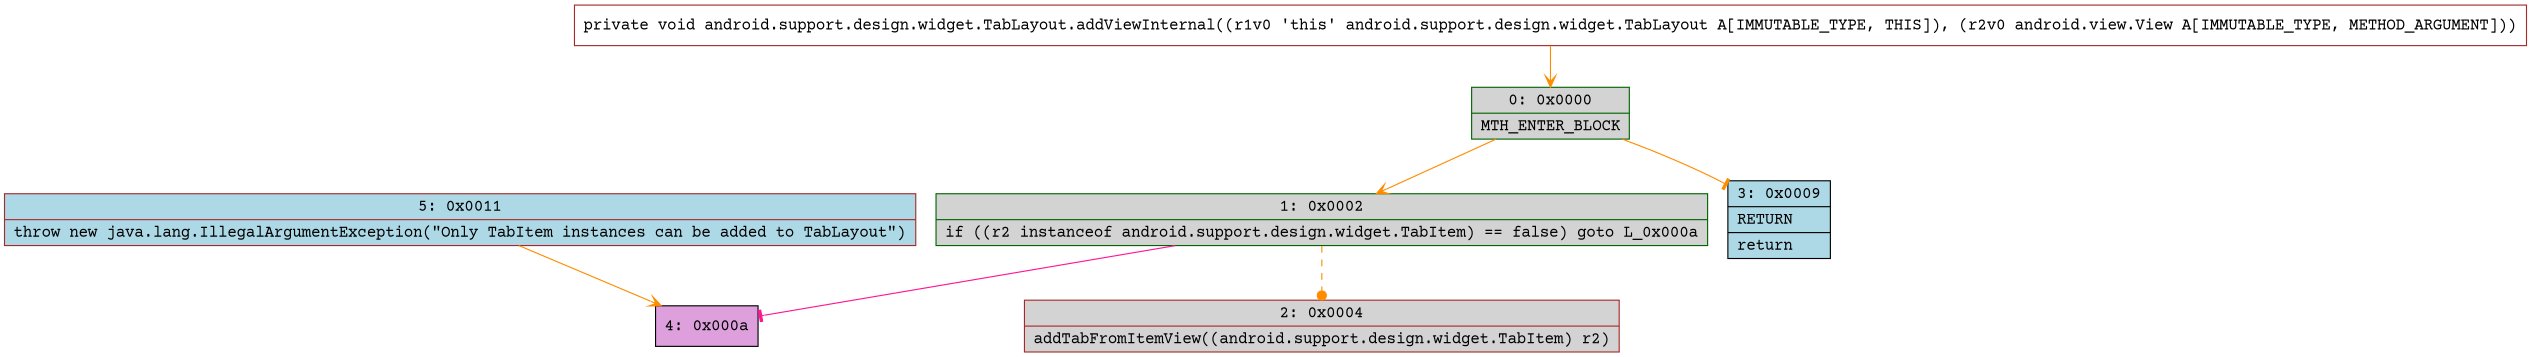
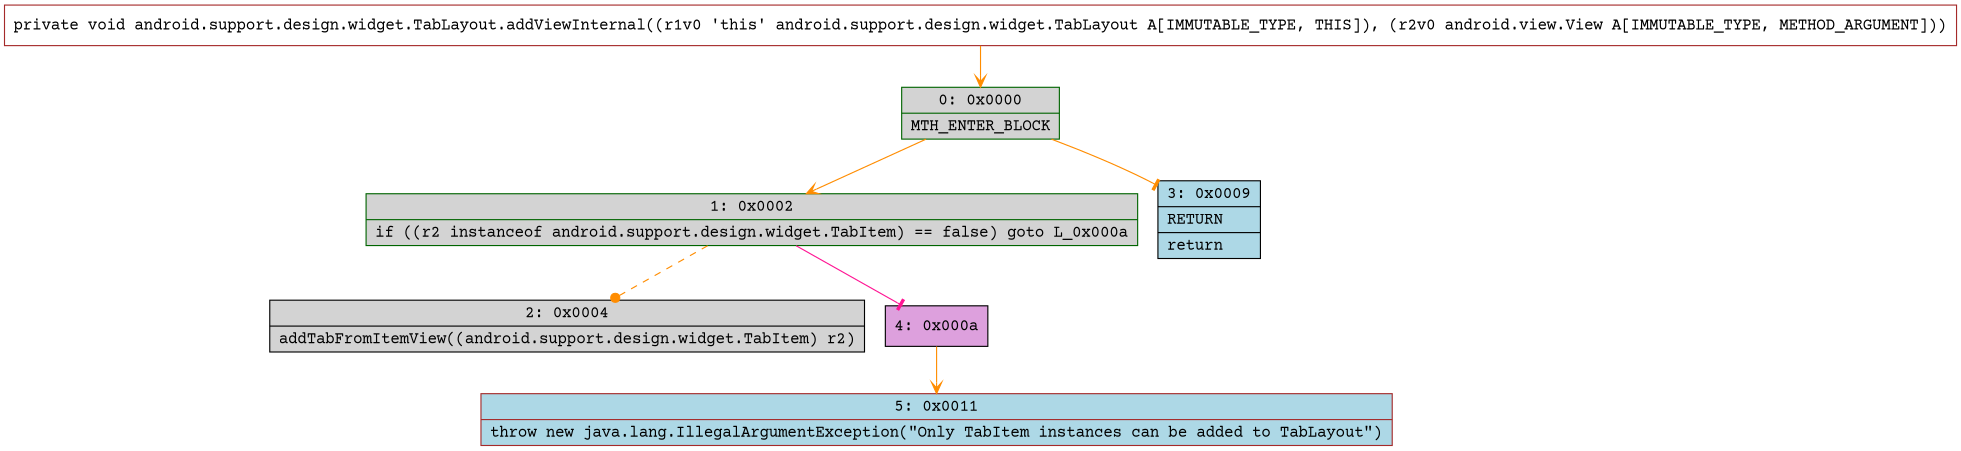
(585, 273) -> (937, 364)
(1322, 326) -> (567, 326)
